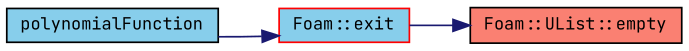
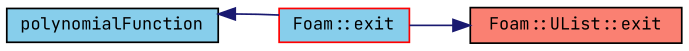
(576, 25) -> (576, 25)
(240, 37) -> (257, 14)
